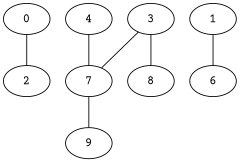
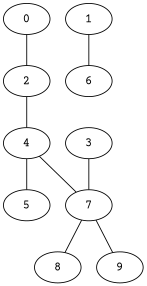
(151, 50) -> (73, 236)
none -> (27, 112)
none -> (27, 205)
